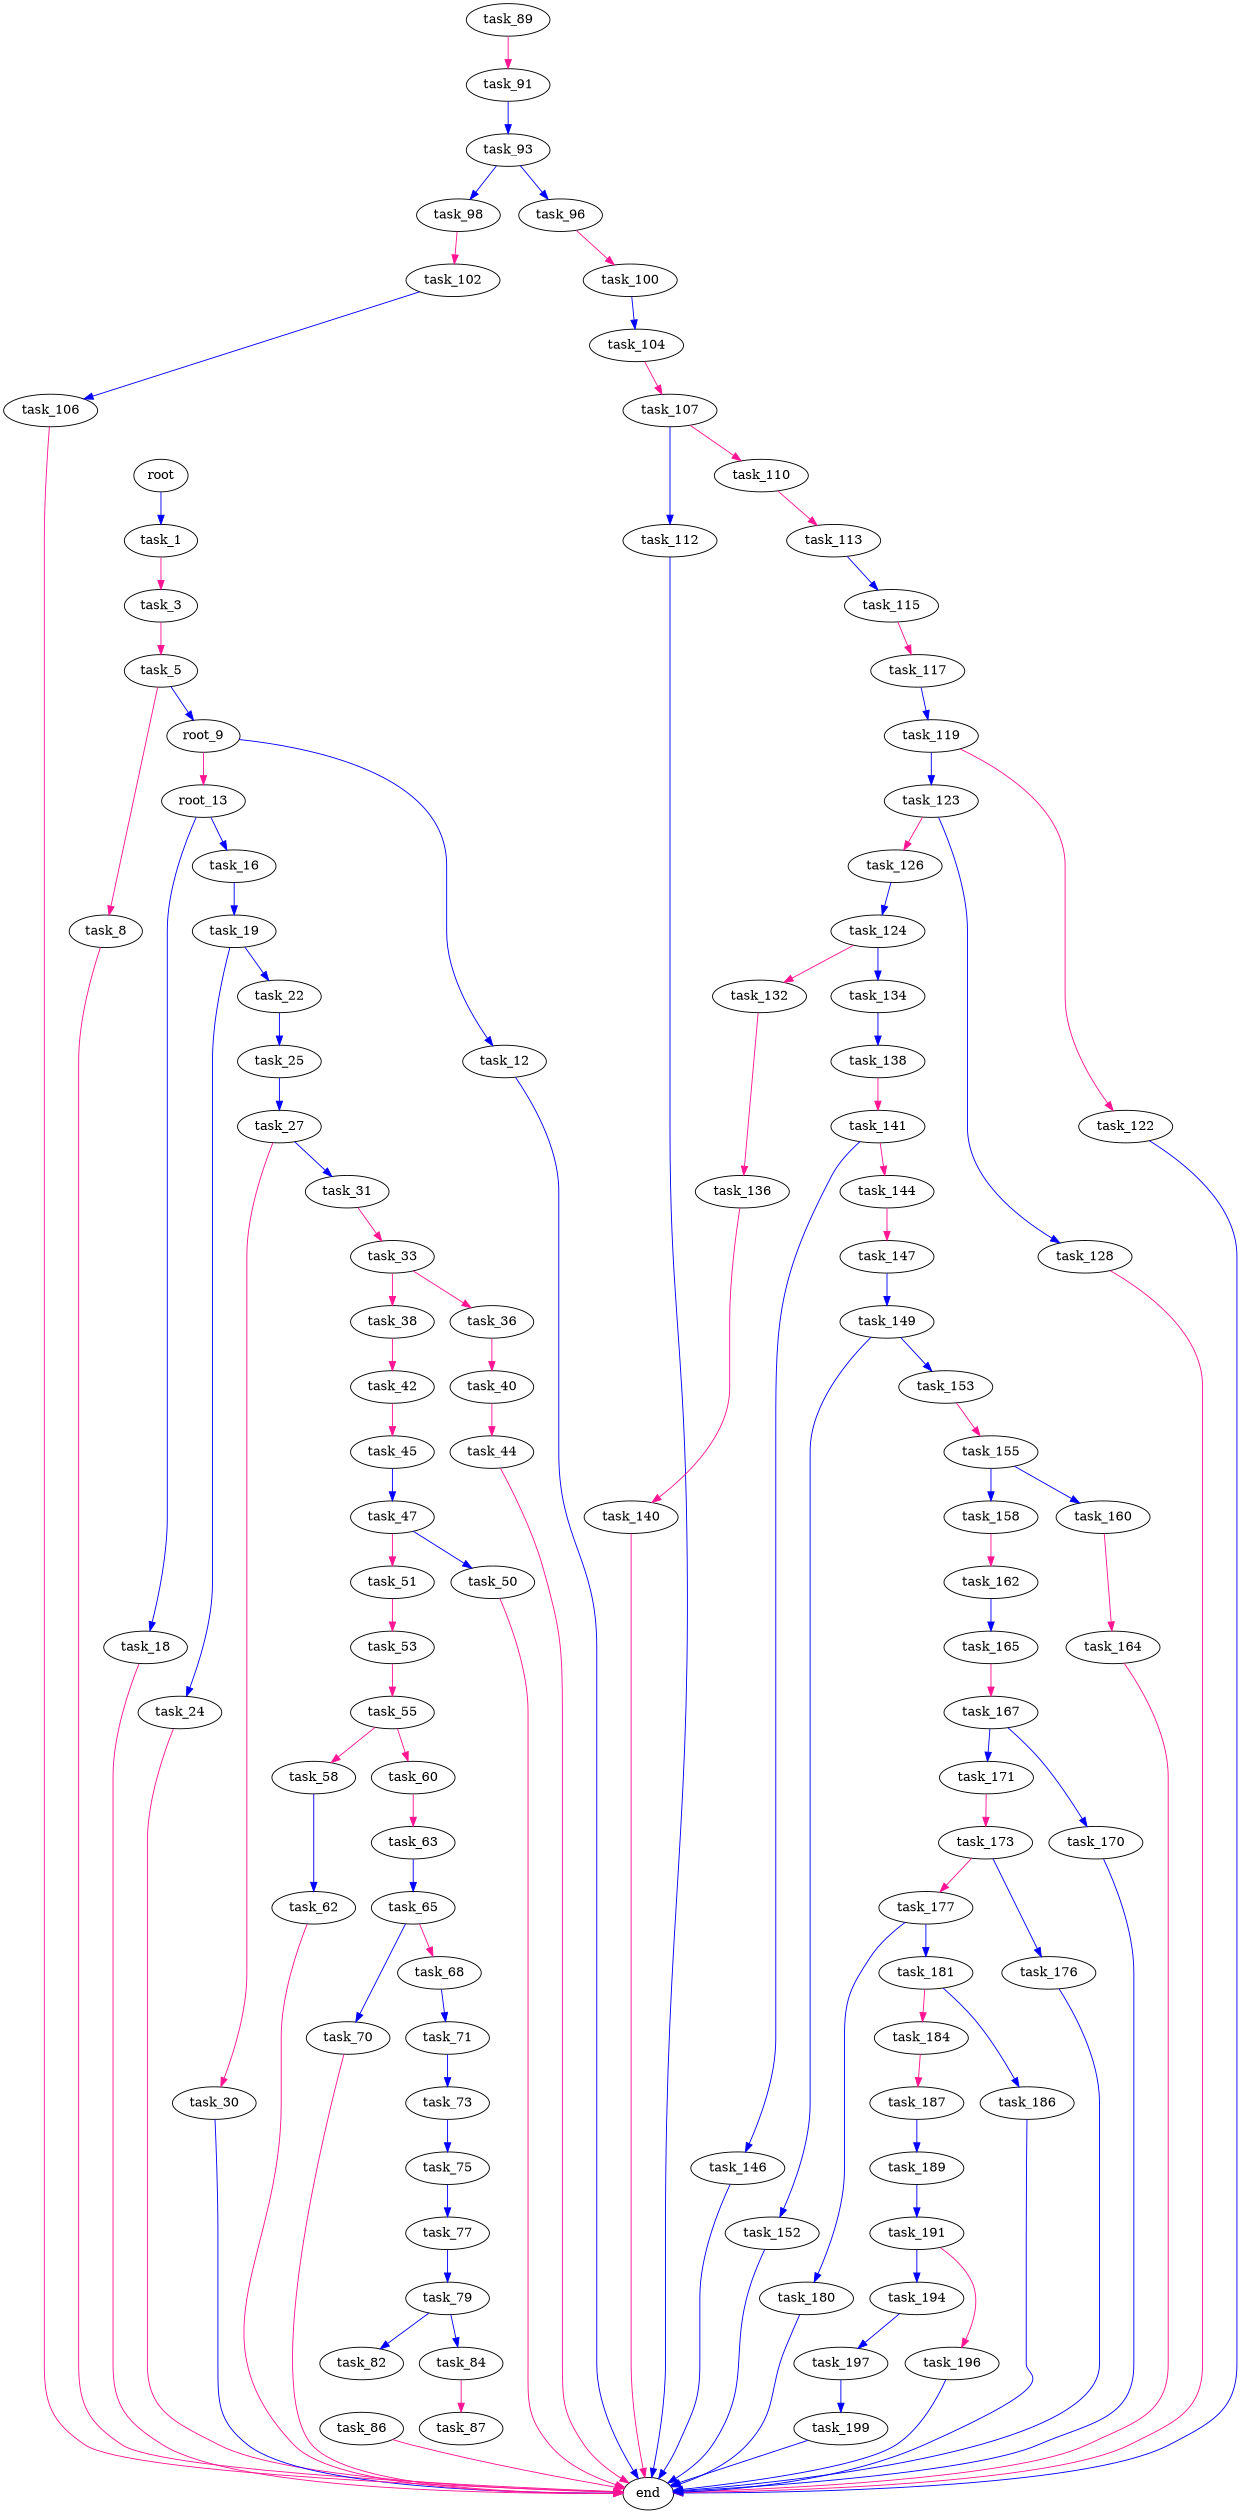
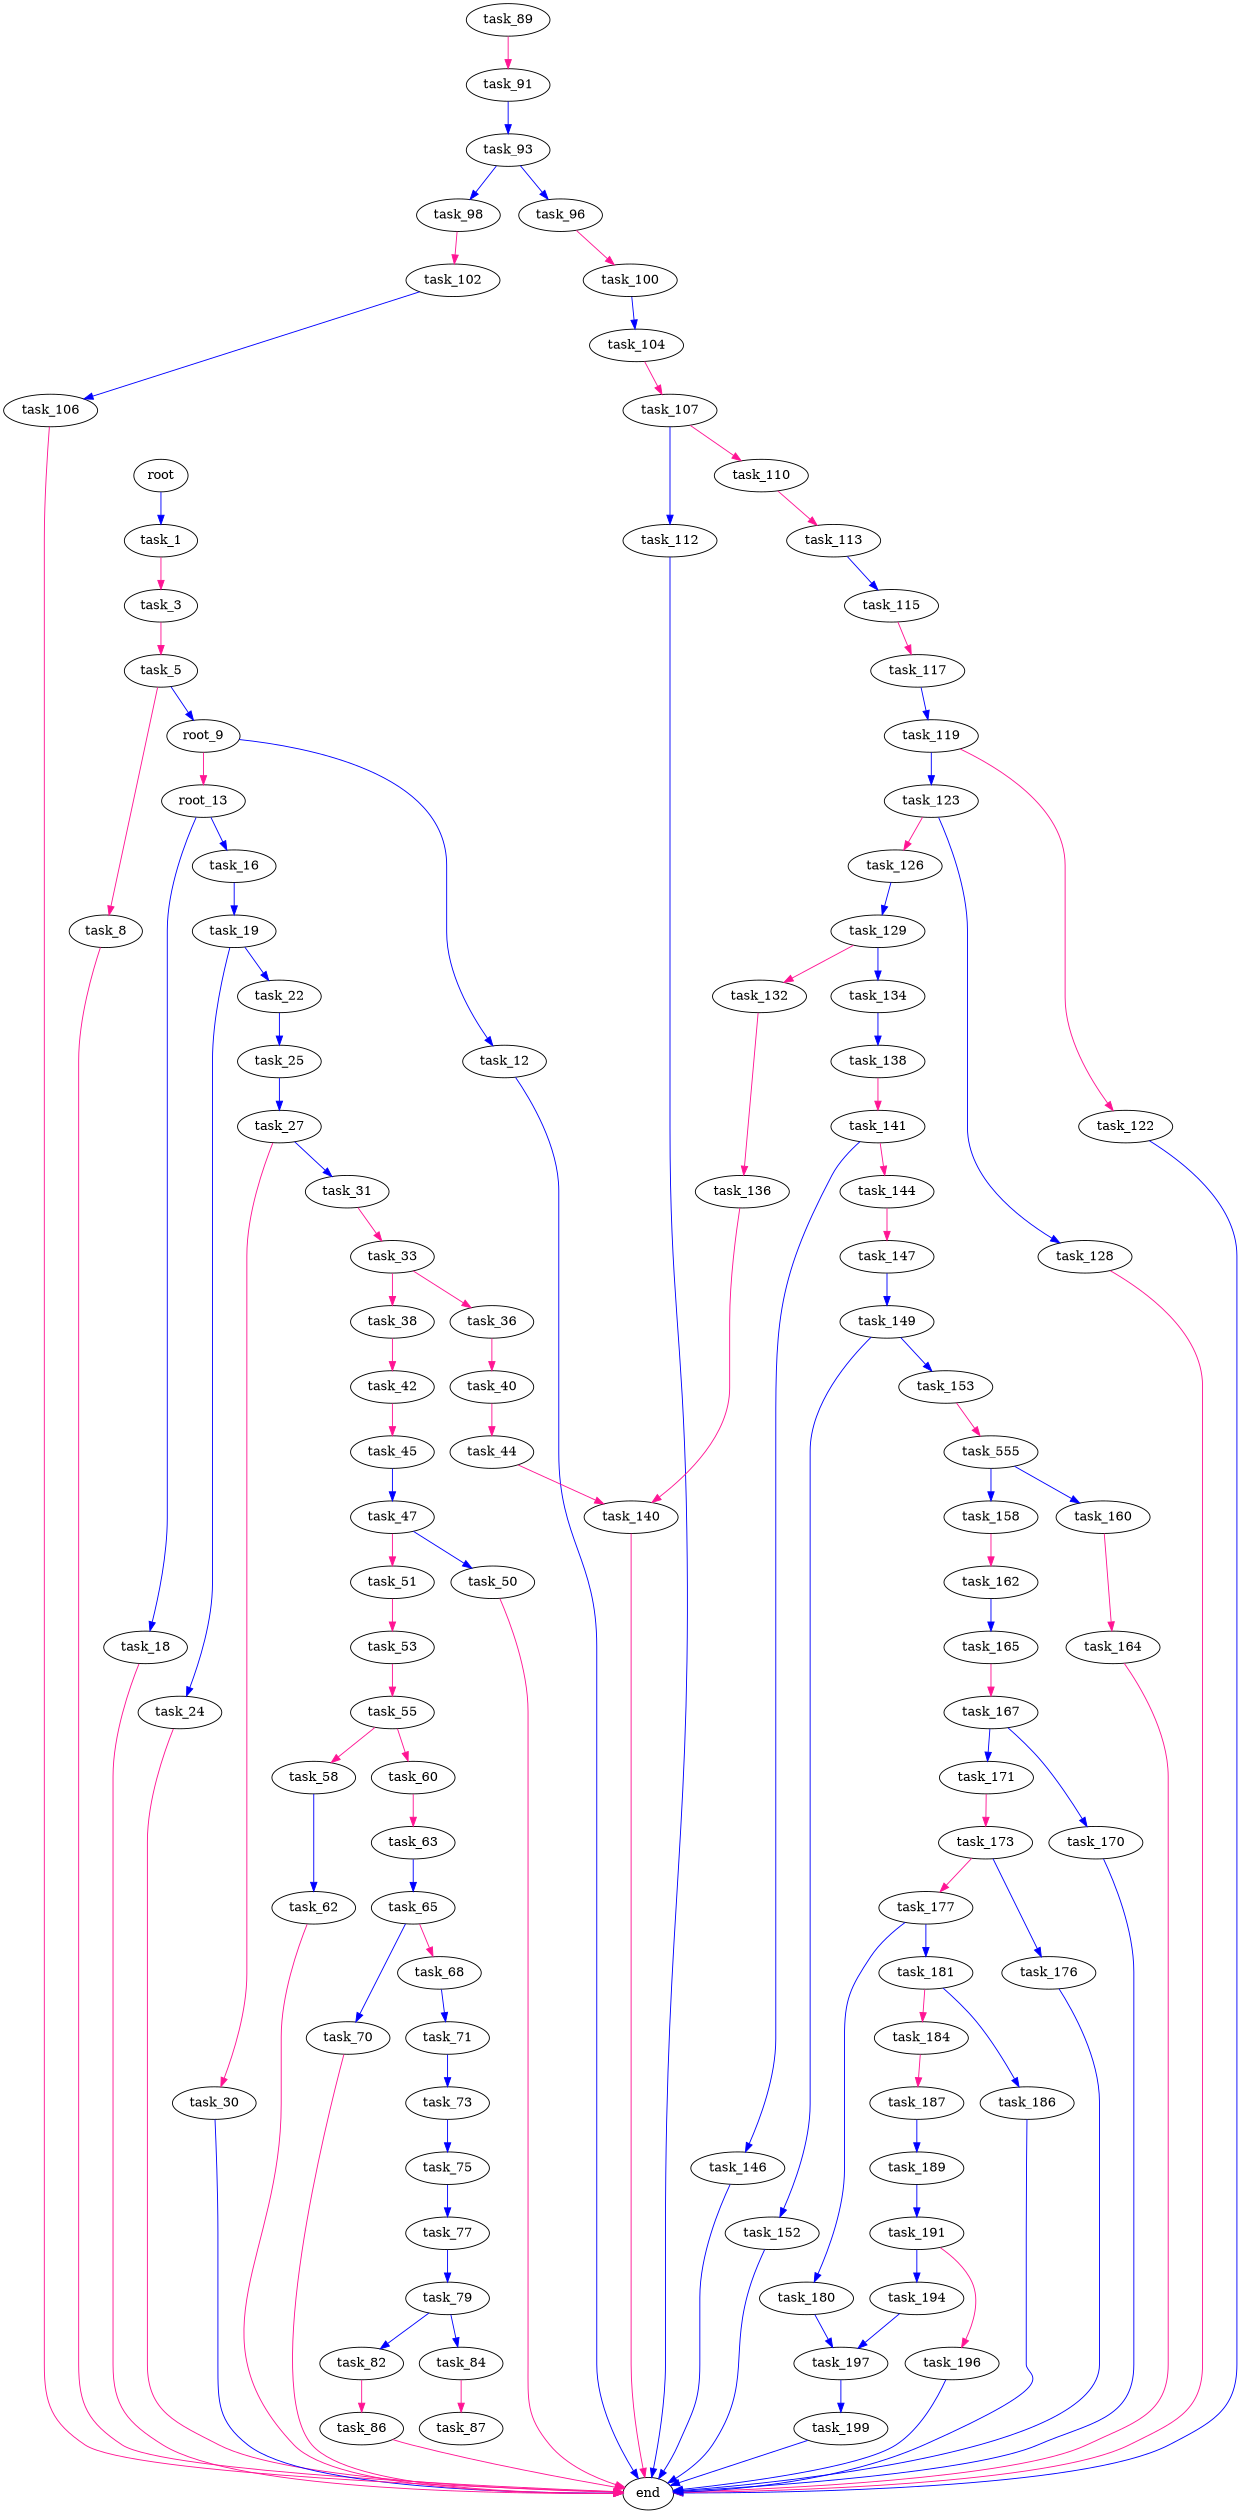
(878, 931) -> (878, 931)
(991, 1452) -> (991, 1452)
(562, 1979) -> (555, 1482)
none -> (362, 2392)
(765, 2419) -> (822, 2327)
